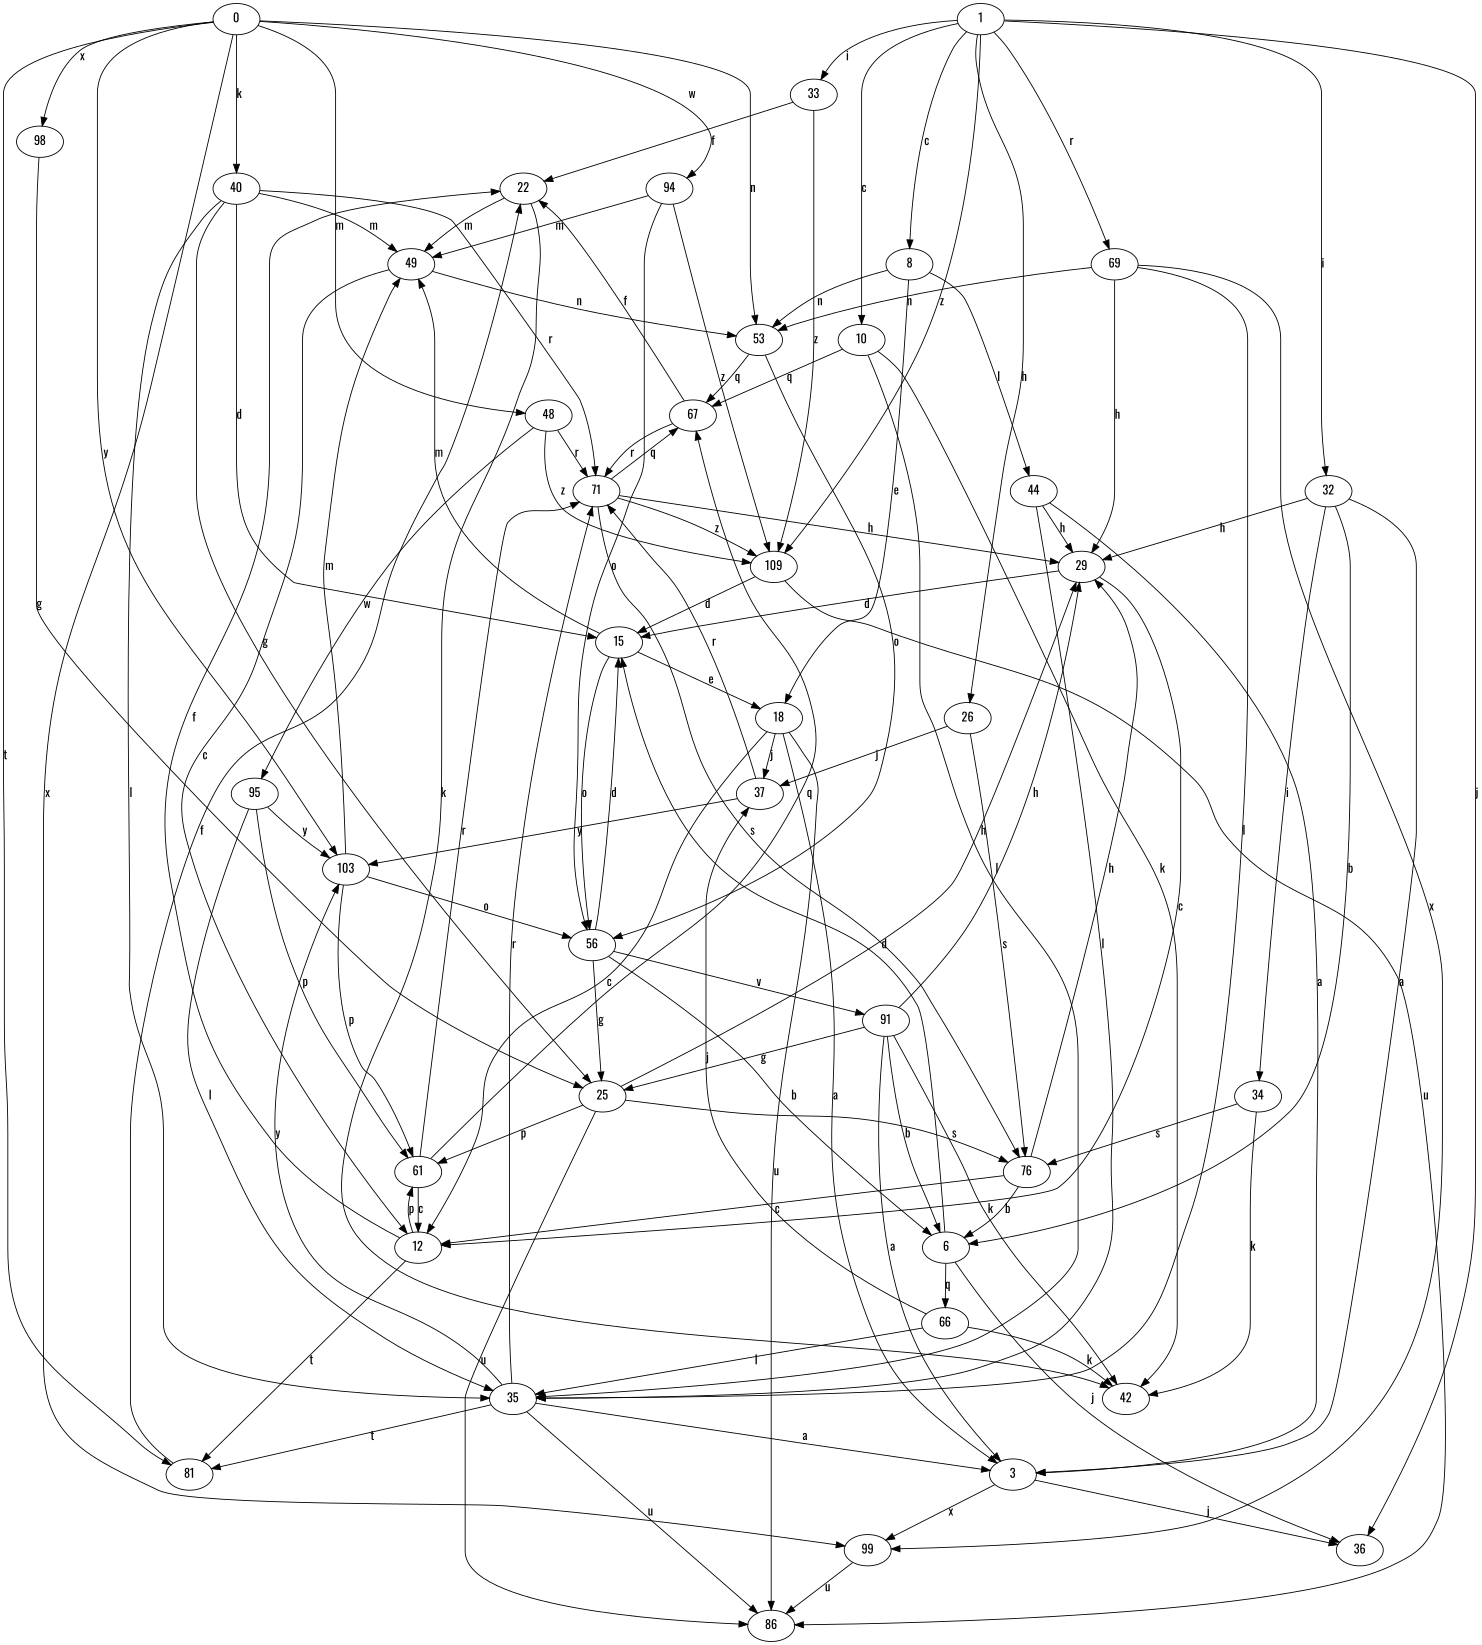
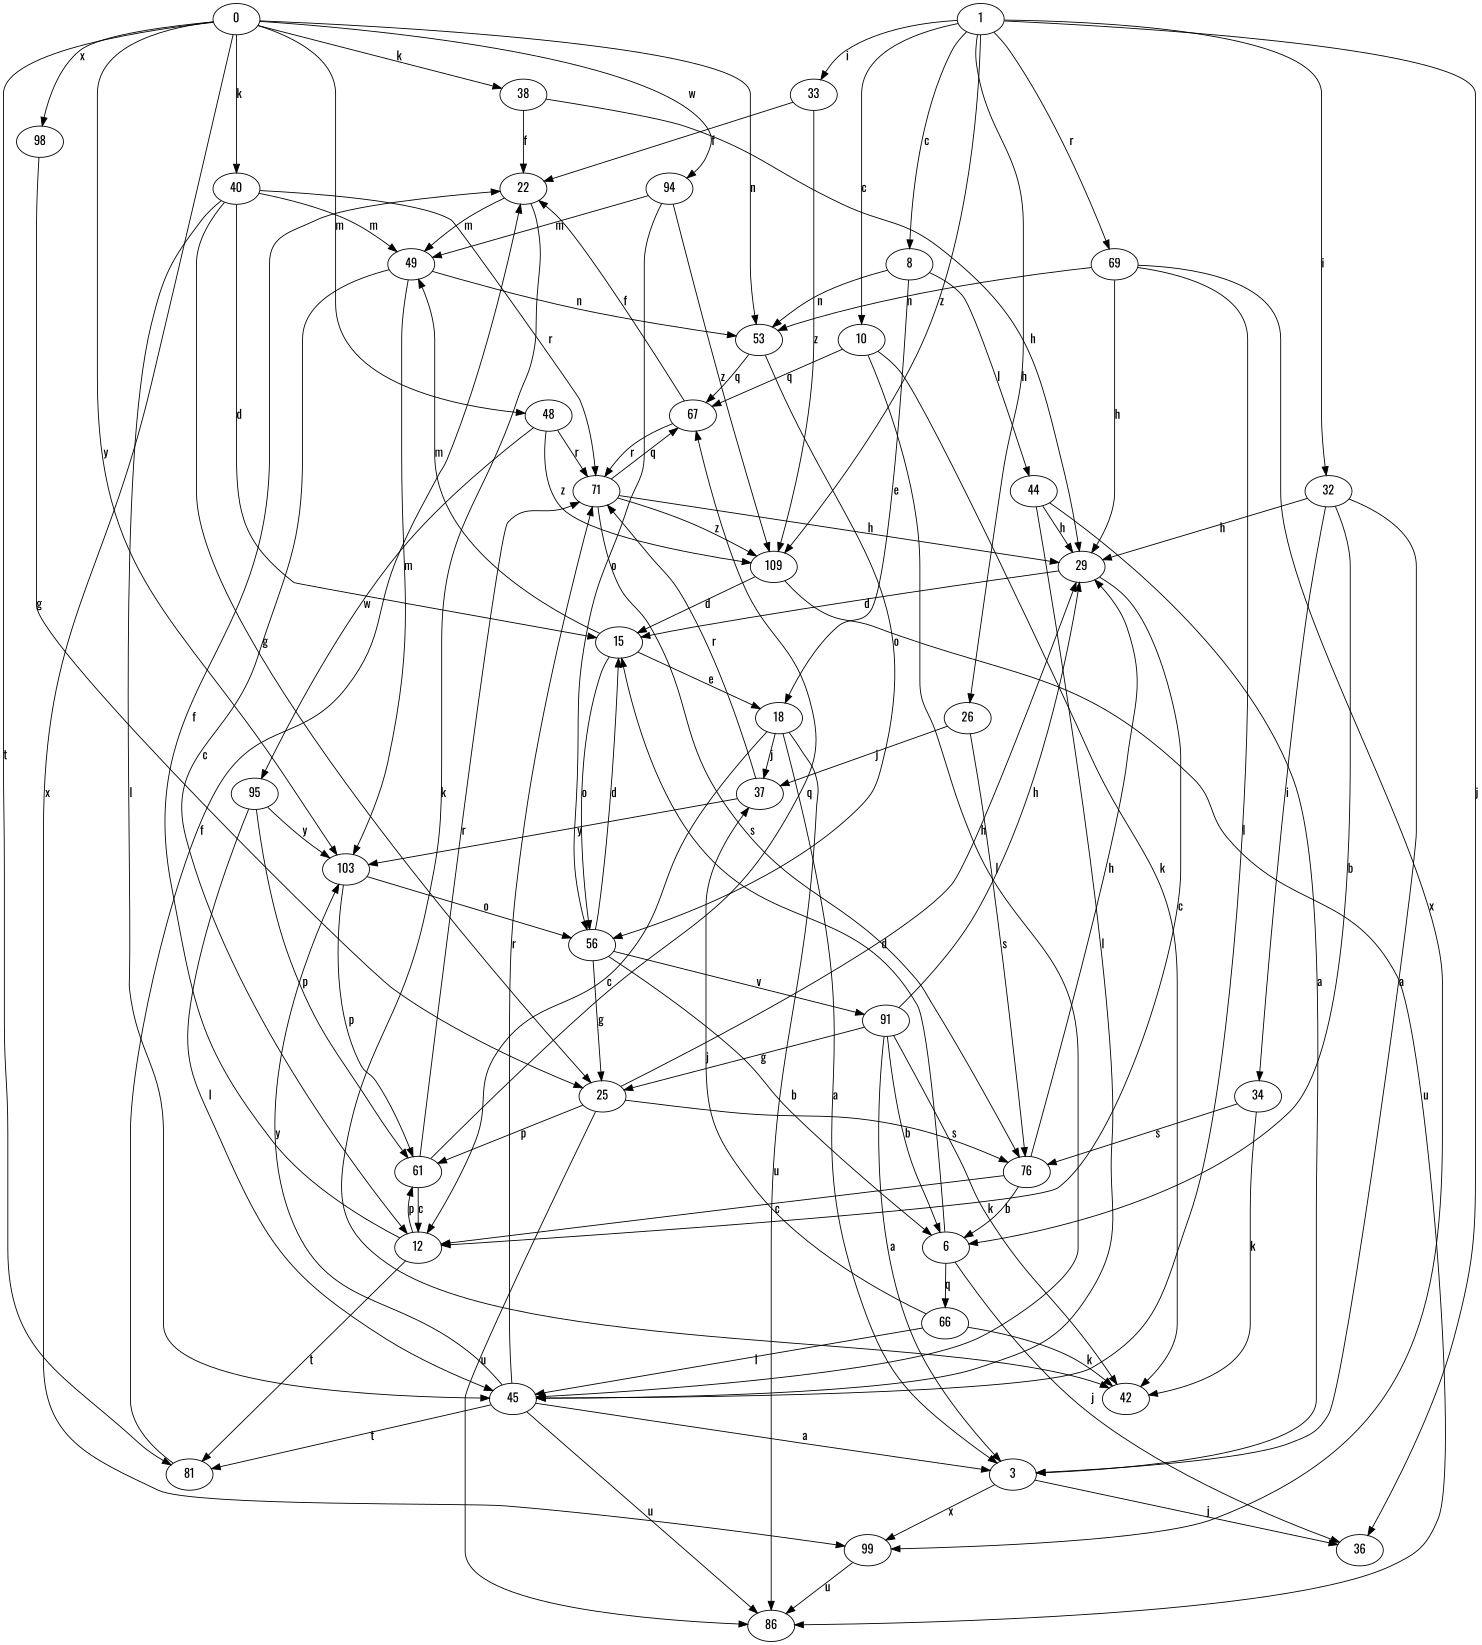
none -> (523, 95)
(324, 564) -> (404, 566)
(513, 1399) -> (513, 1399)
